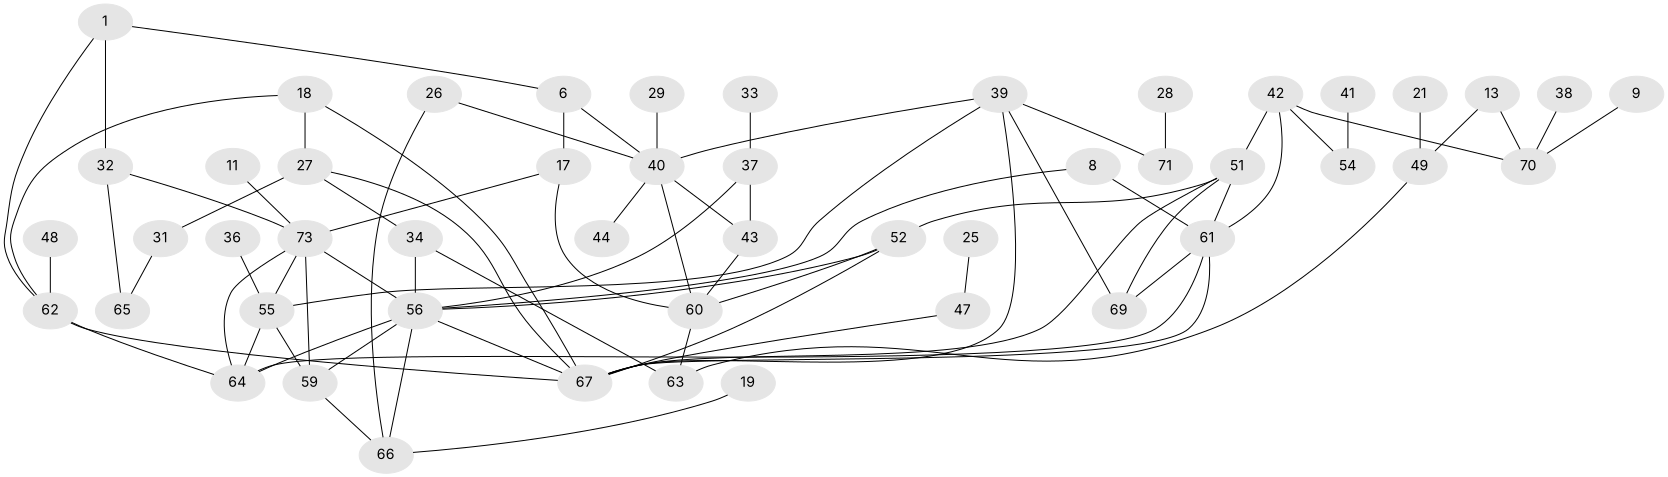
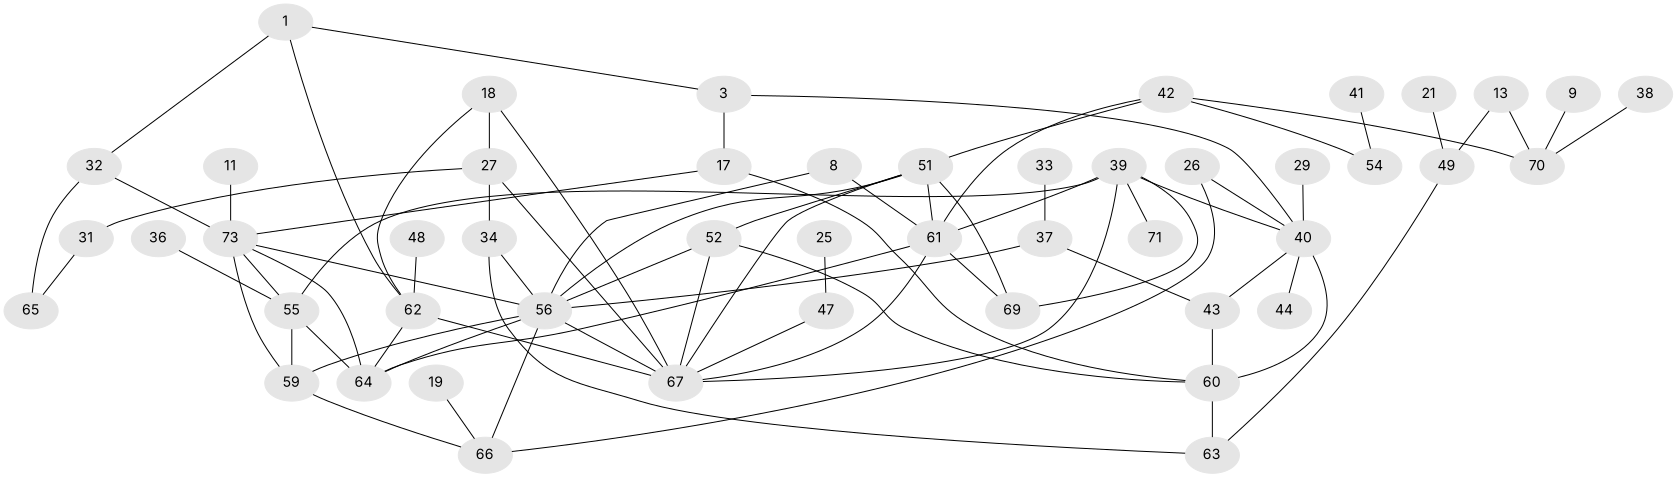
(564, 94) -> (724, 94)
(1165, 94) -> none
none -> (1028, 205)
none -> (720, 207)
